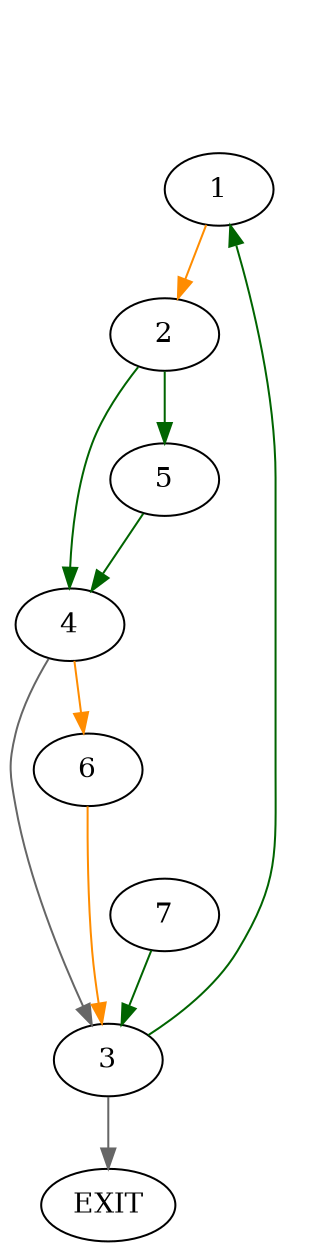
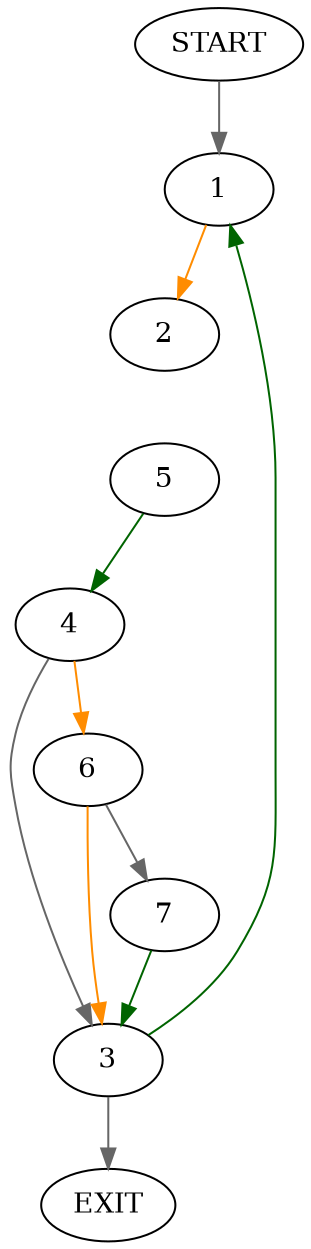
none -> (219, 44)
(165, 397) -> none
(86, 461) -> none
none -> (122, 833)
